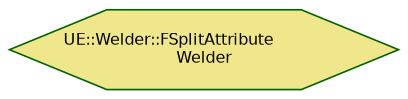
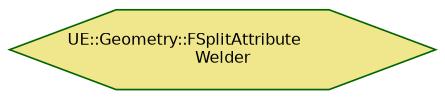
(204, 50) -> (223, 50)
